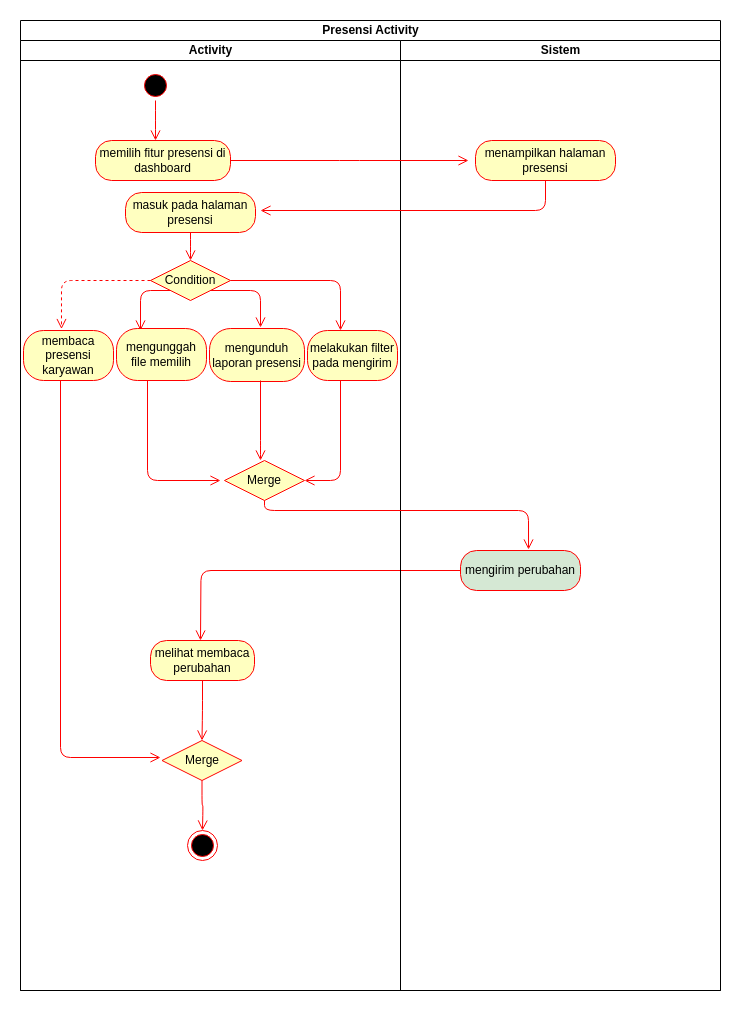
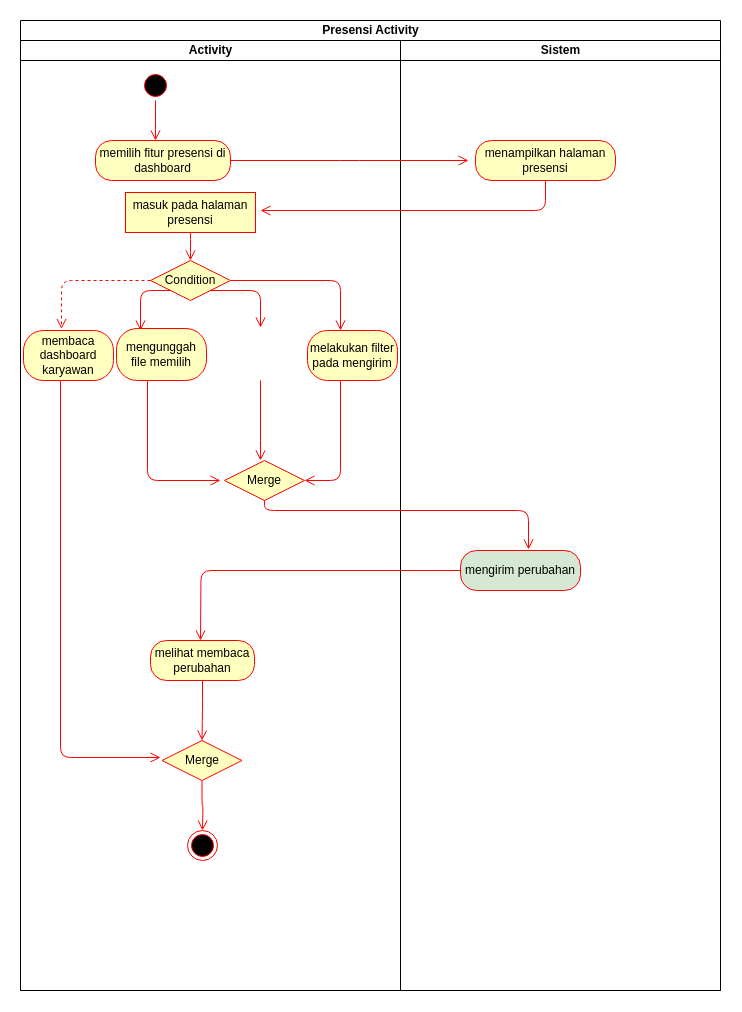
(191, 213) -> (191, 213)
(257, 355) -> none
(69, 356) -> (69, 356)
